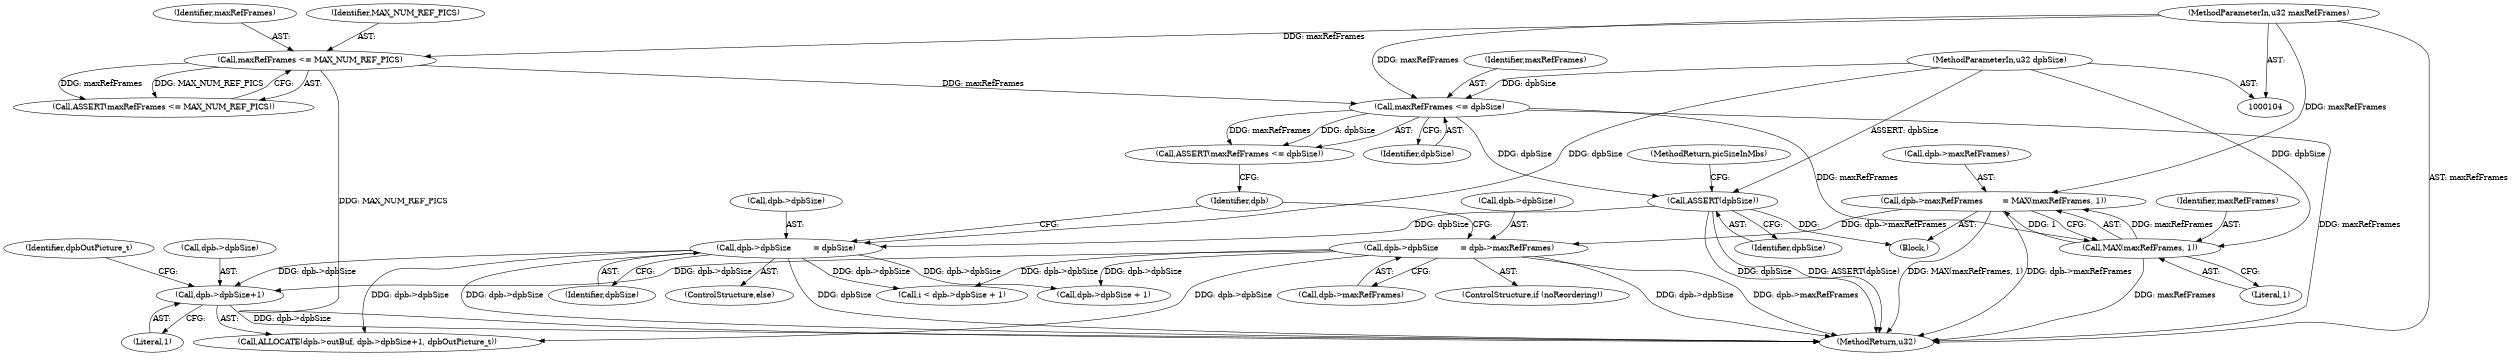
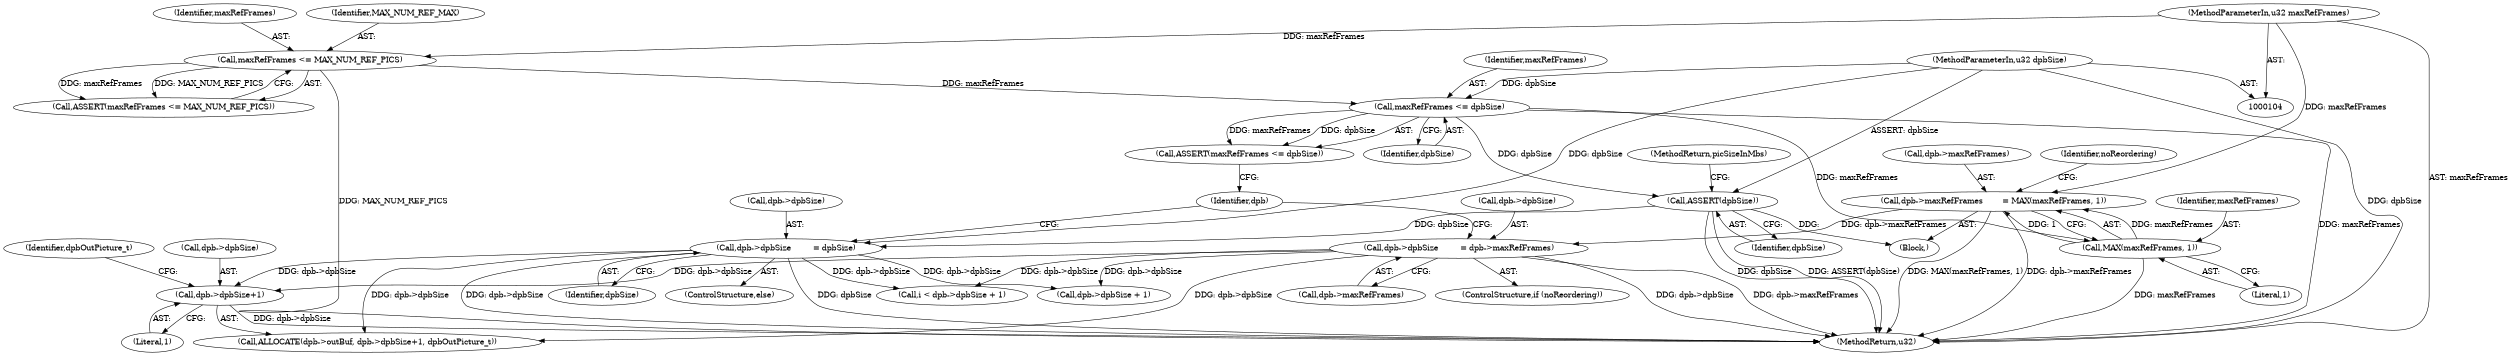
(396, 14) -> (396, 14)
(1734, 22) -> none
(2228, 140) -> (2383, 262)
none -> (2109, 155)
